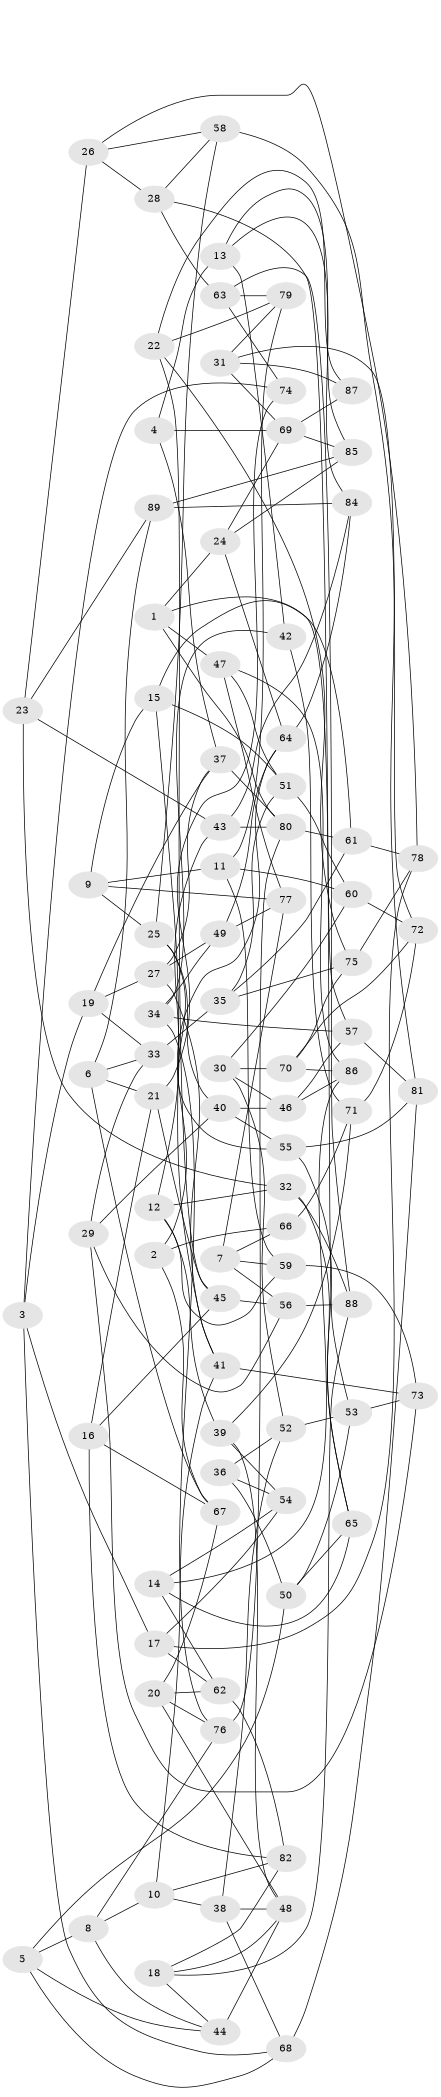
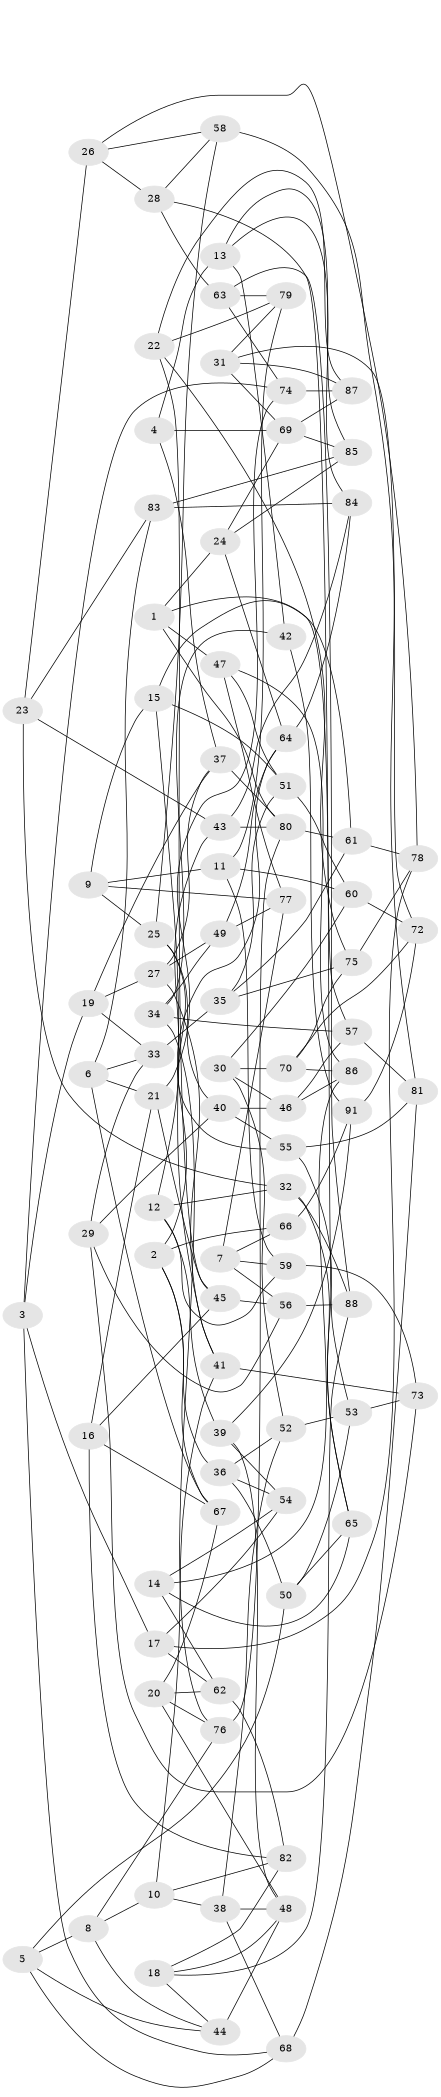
none -> (313, 391)
(154, 508) -> (154, 508)
(352, 1111) -> (352, 1111)
none -> (183, 1366)
